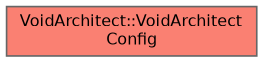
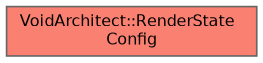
(132, 31) -> (132, 31)
